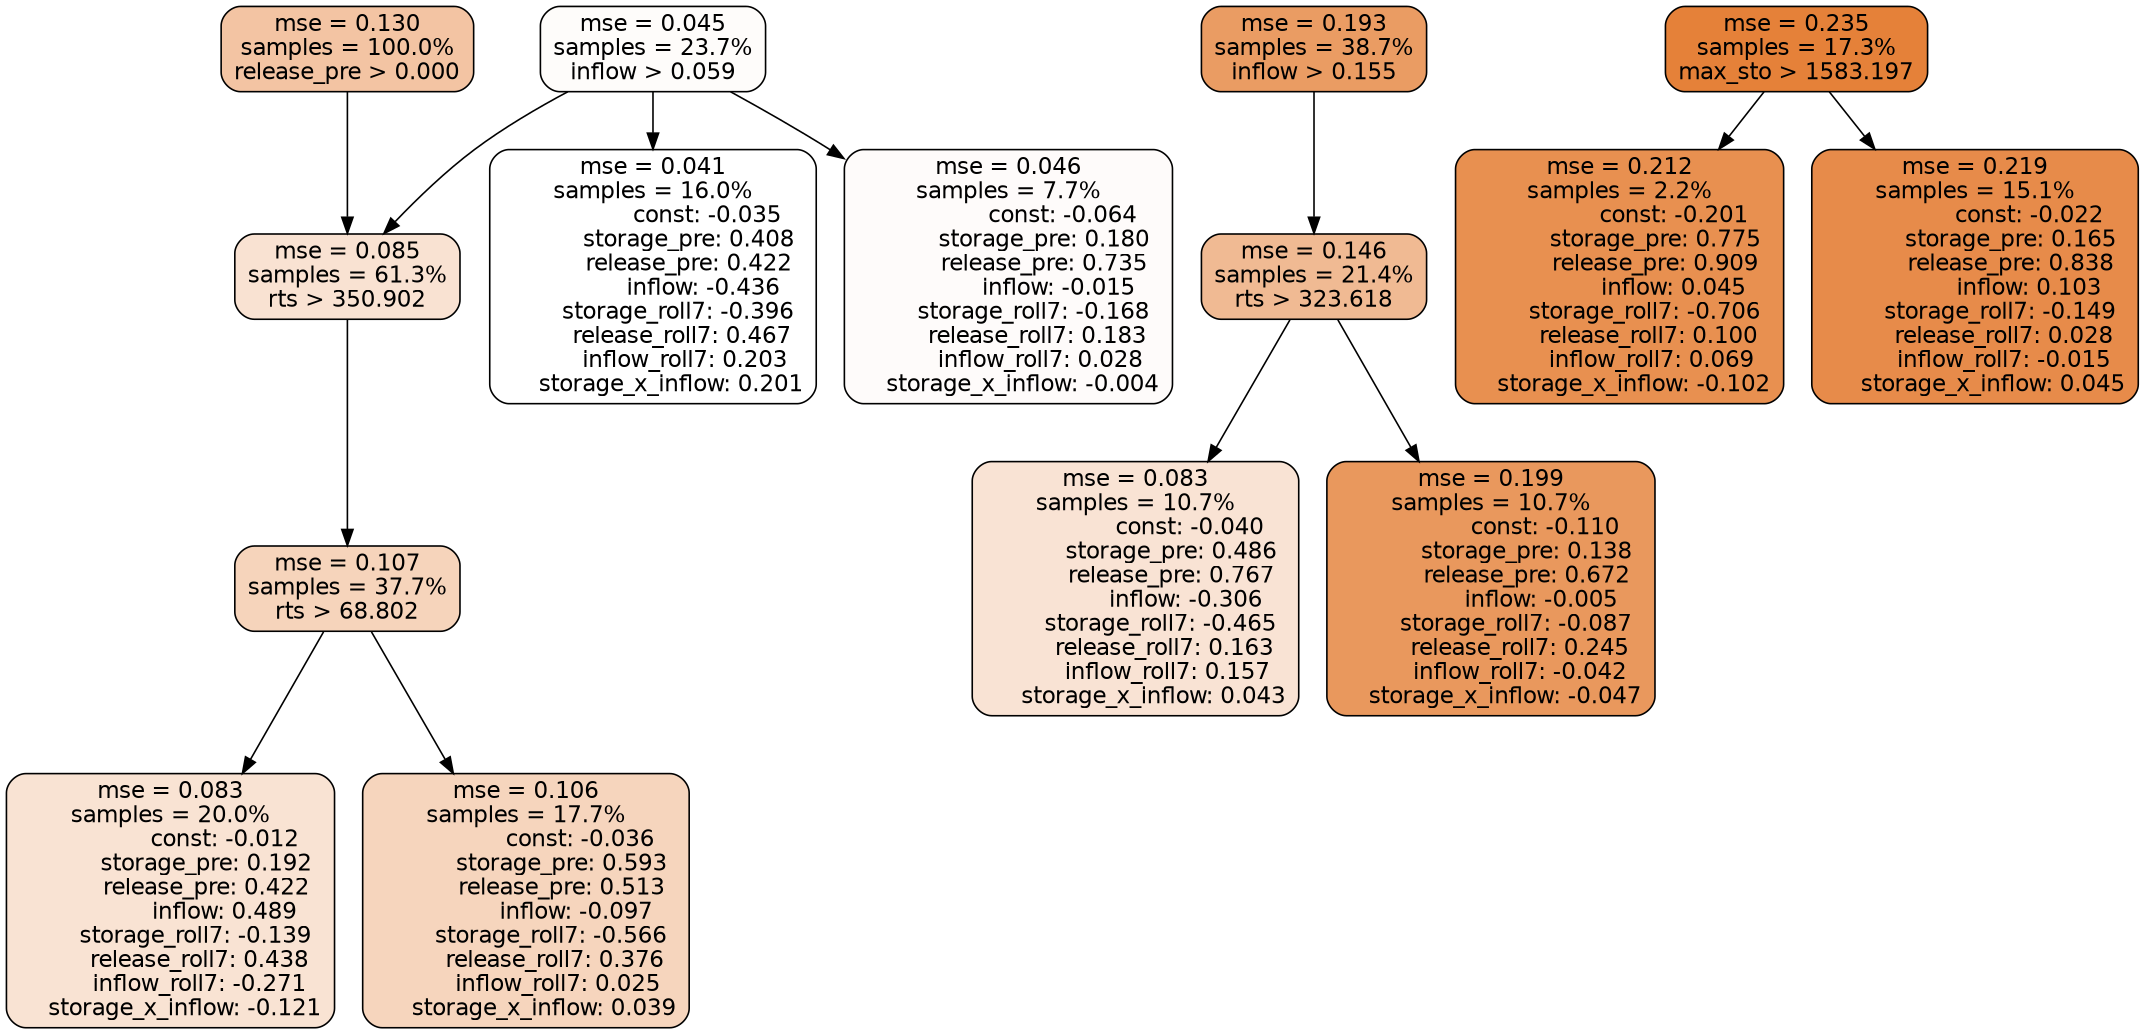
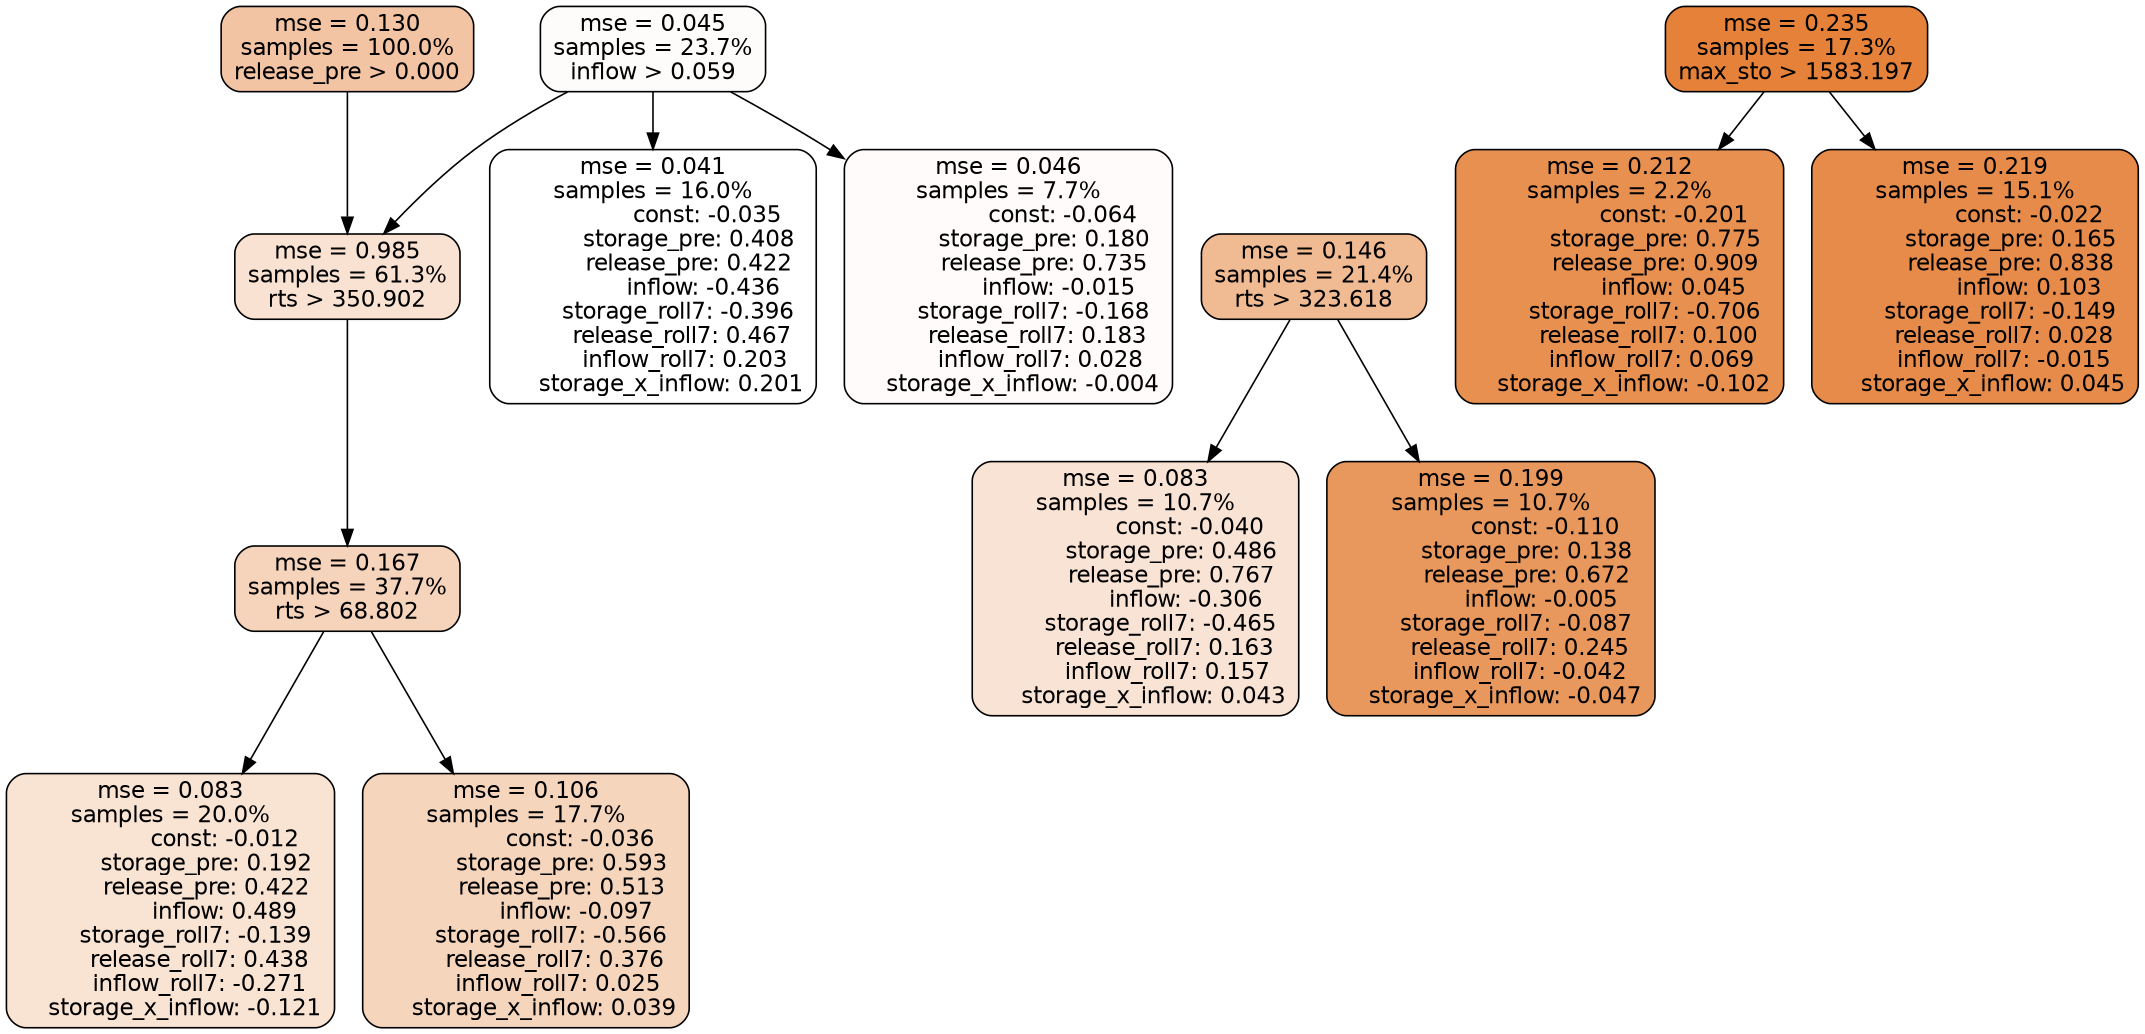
(1314, 49) -> none
(347, 277) -> (347, 277)
(347, 589) -> (347, 589)
